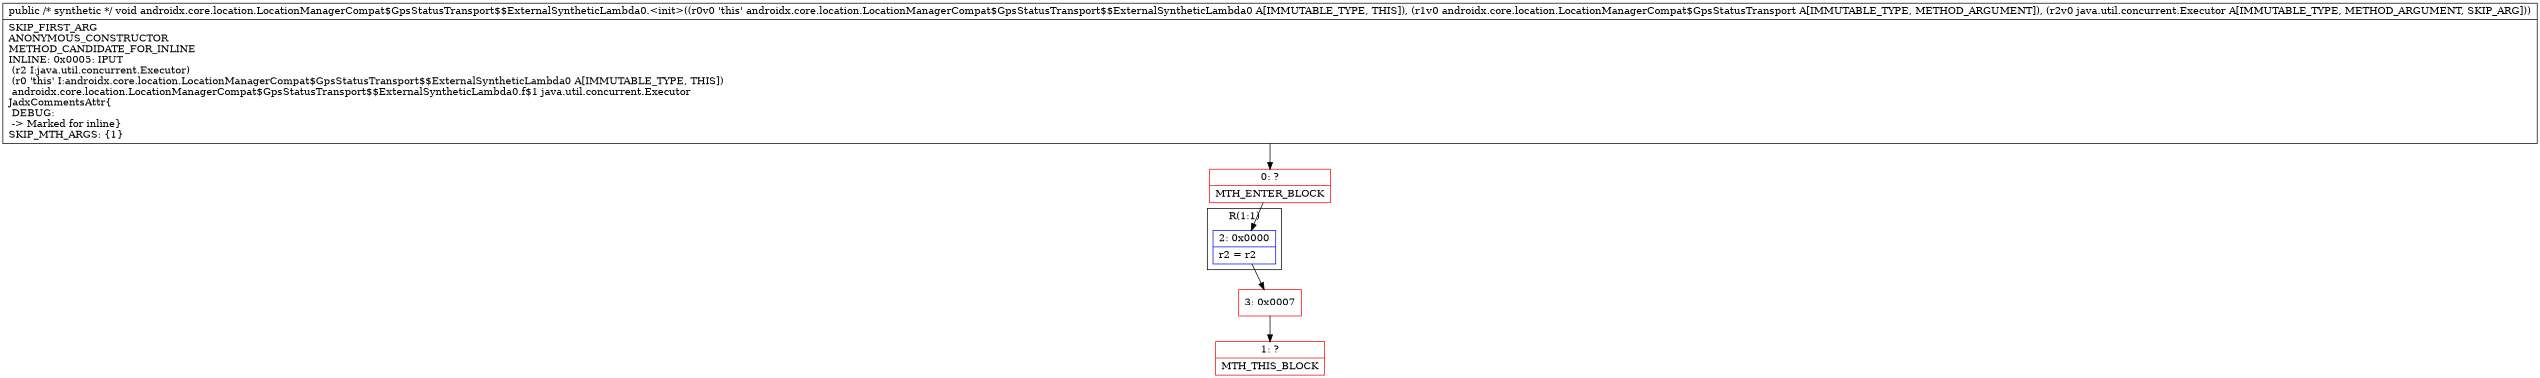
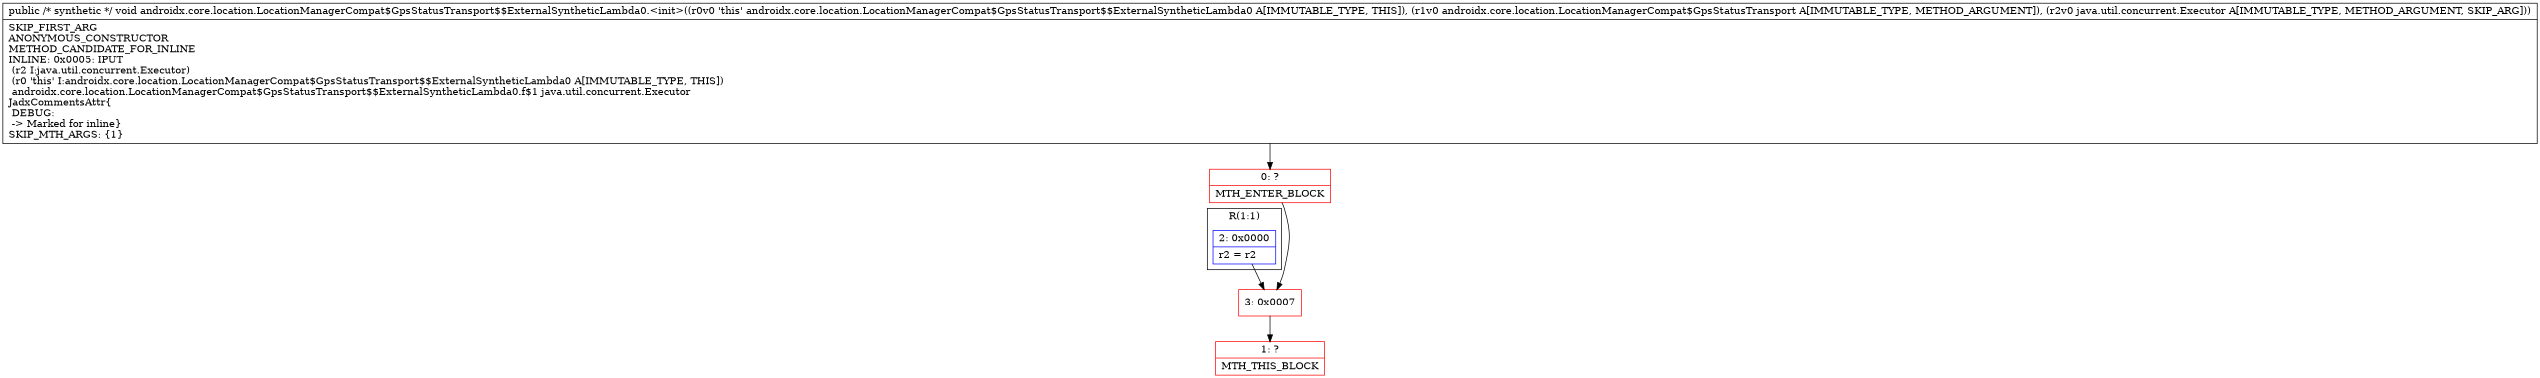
(1259, 213) -> (1289, 243)
